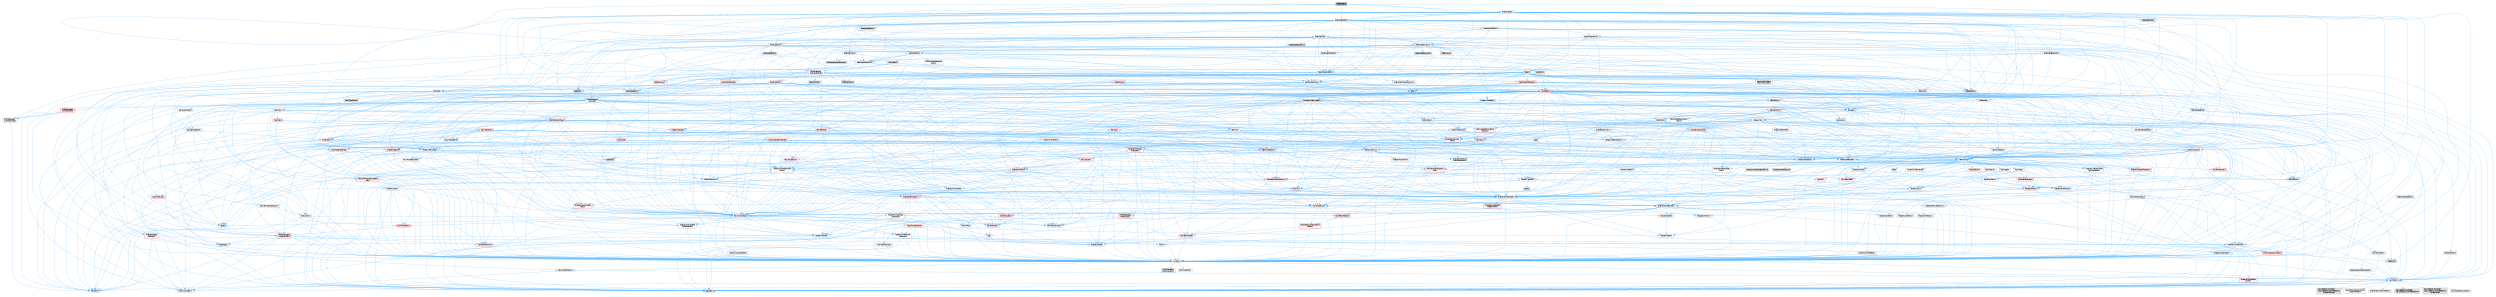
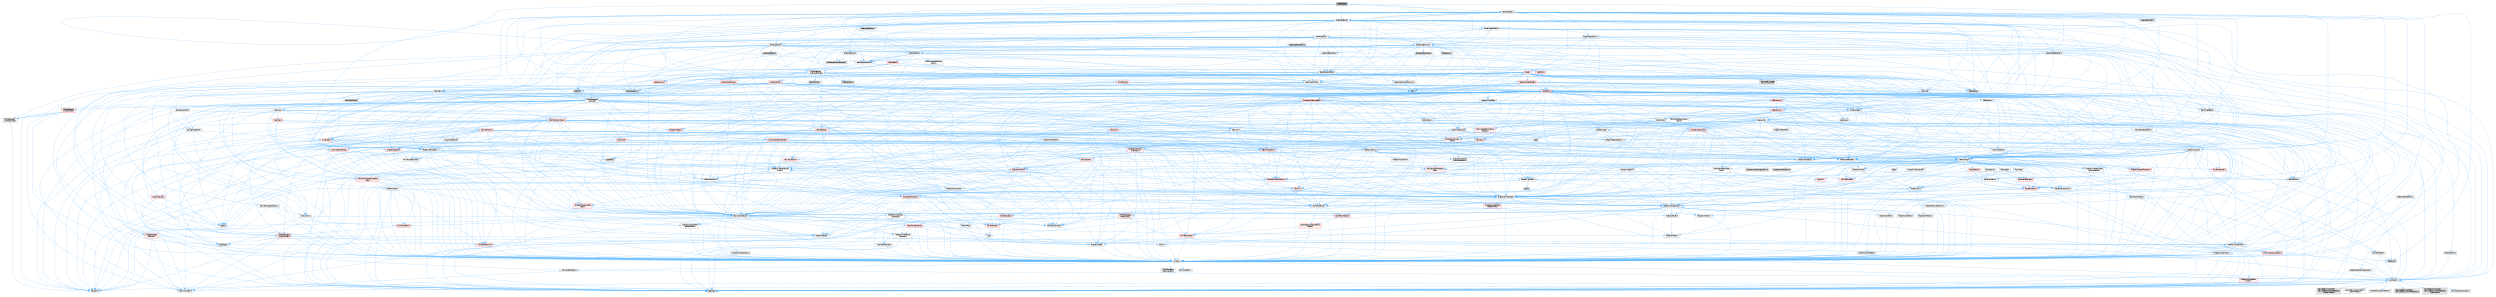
(1851, 110) -> (1855, 110)
(1603, 130) -> (1601, 130)
